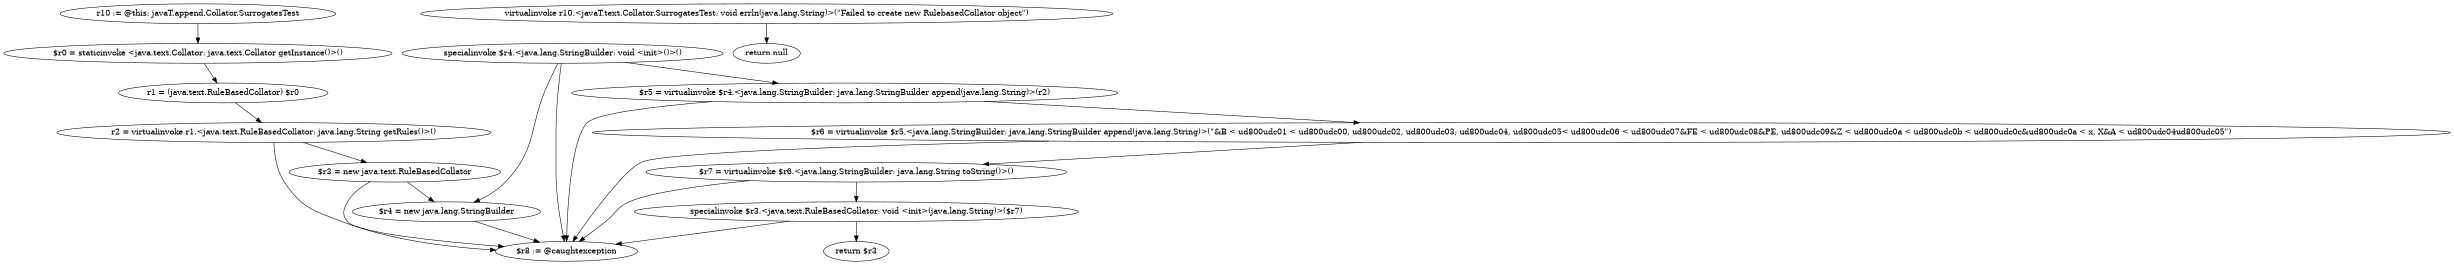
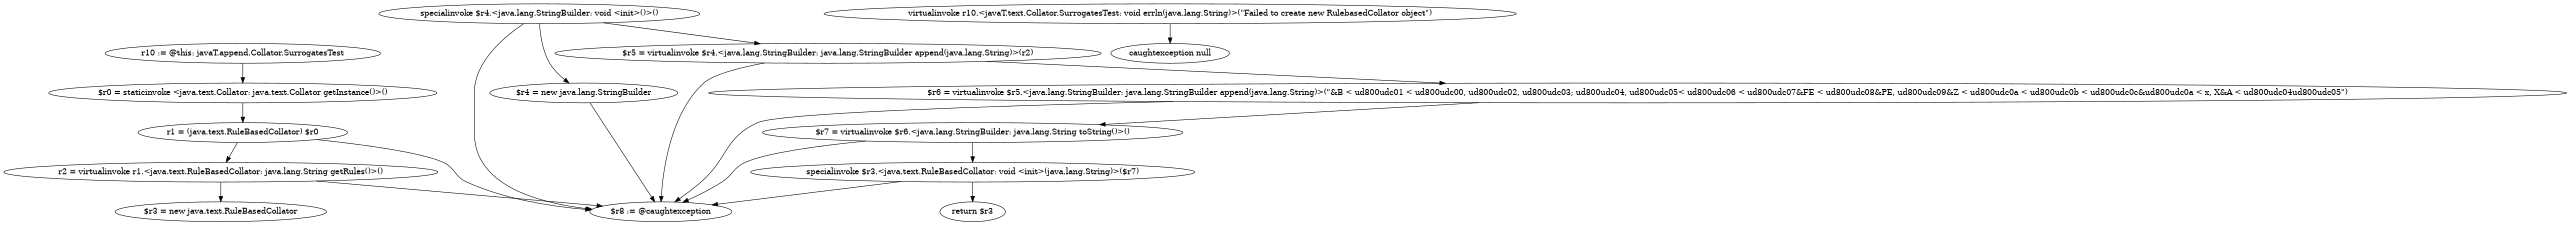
(767, 53) -> (1170, 53)
(418, 190) -> none
(421, 239) -> (453, 170)
